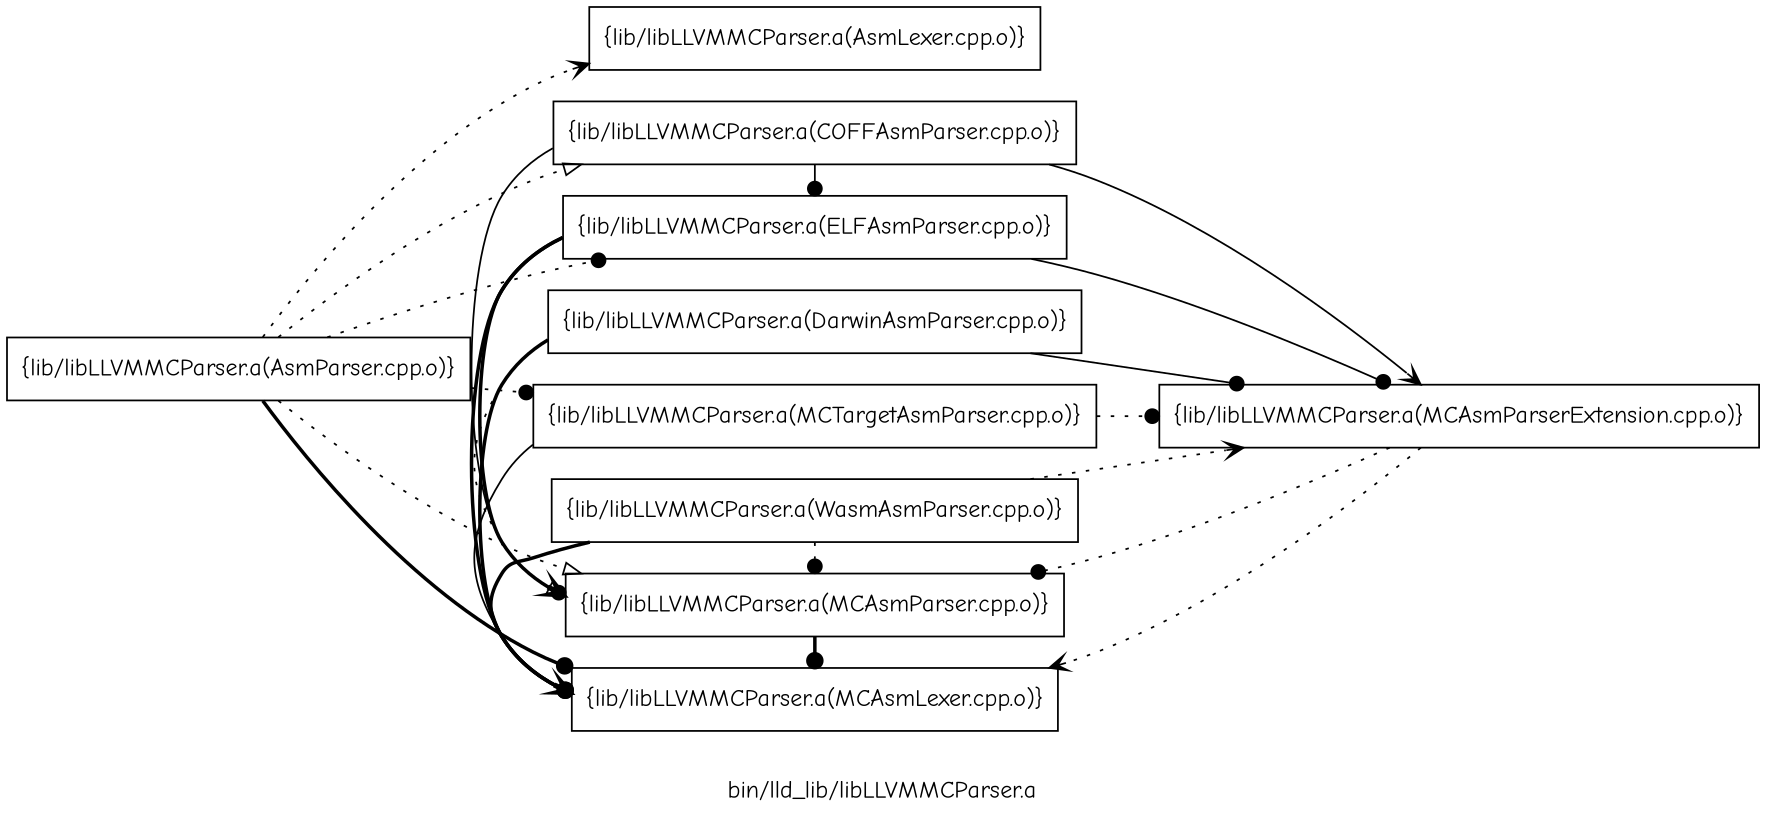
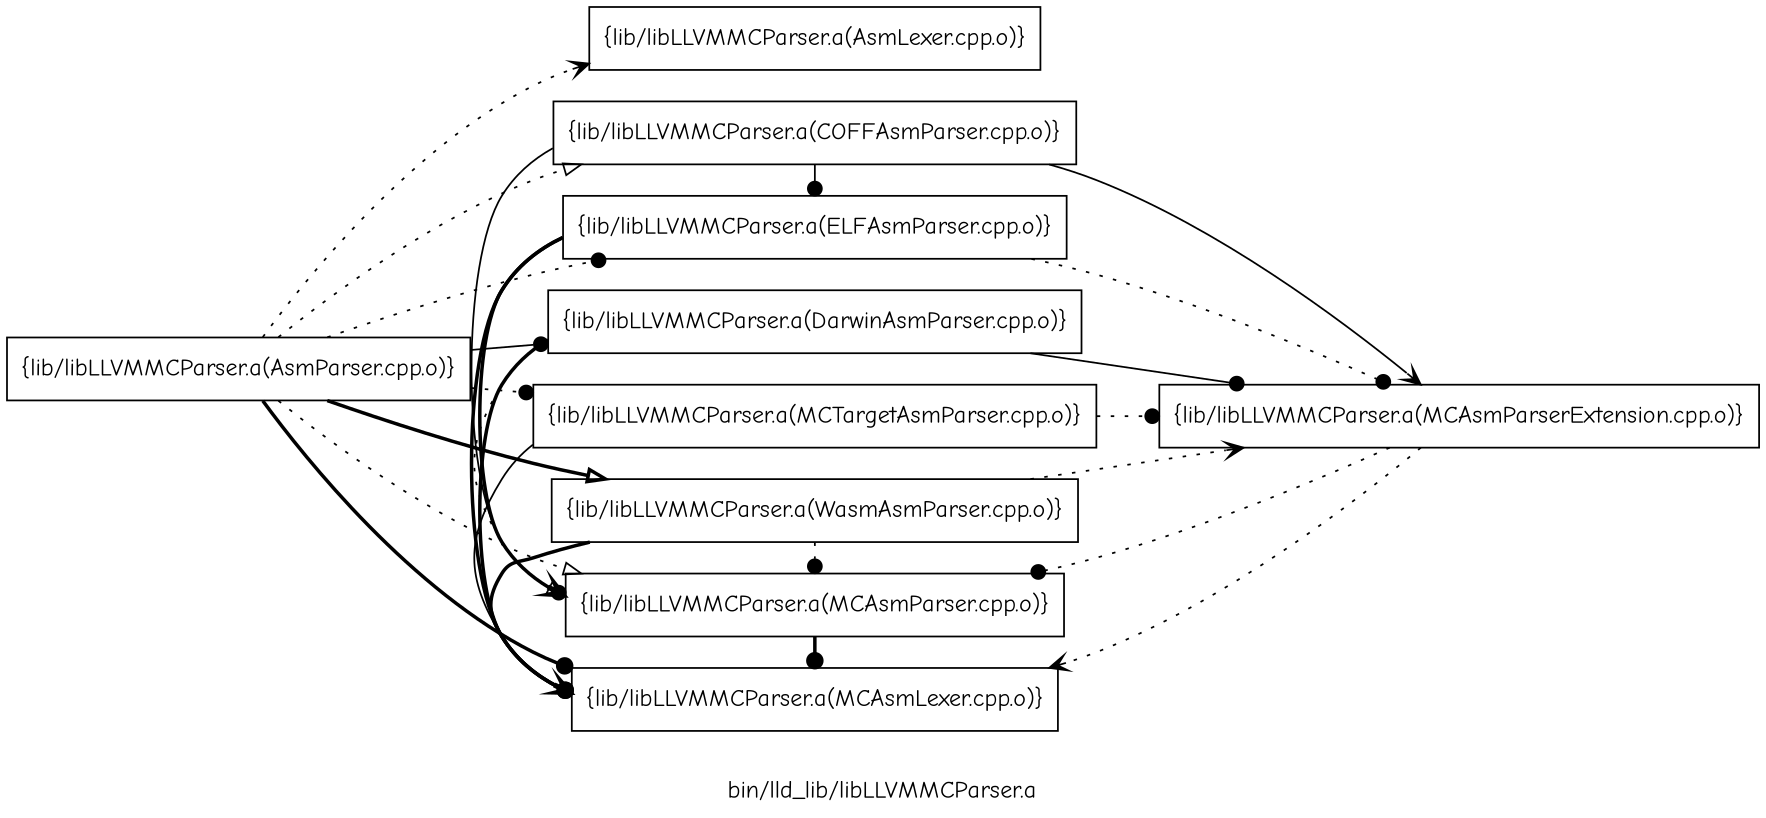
(1207, 310) -> (1207, 310)
none -> (502, 347)
none -> (456, 442)
